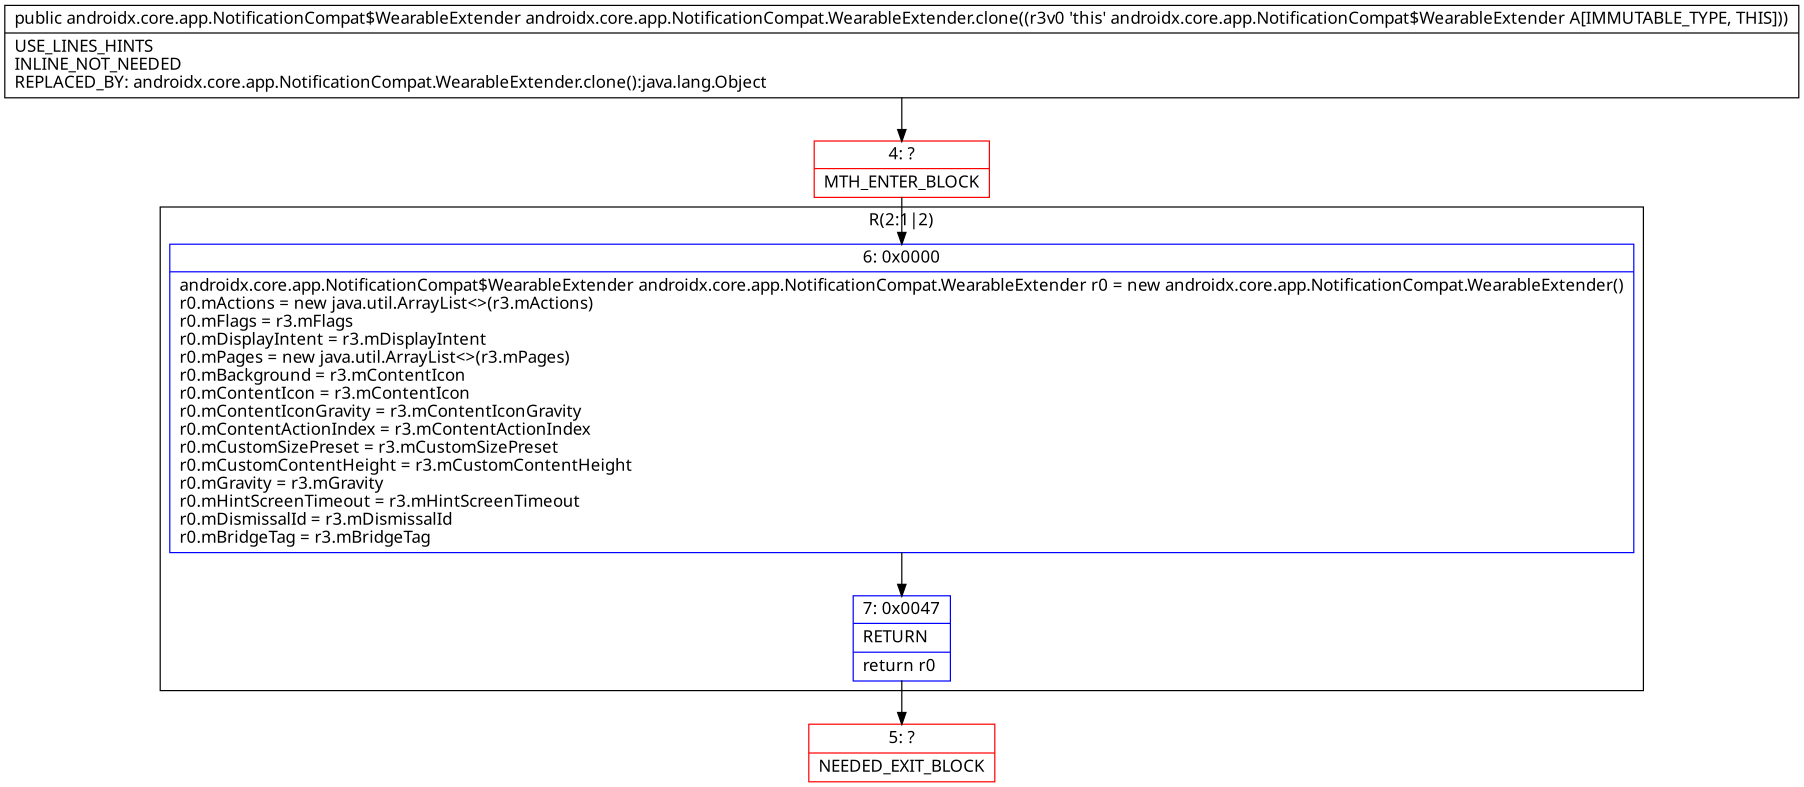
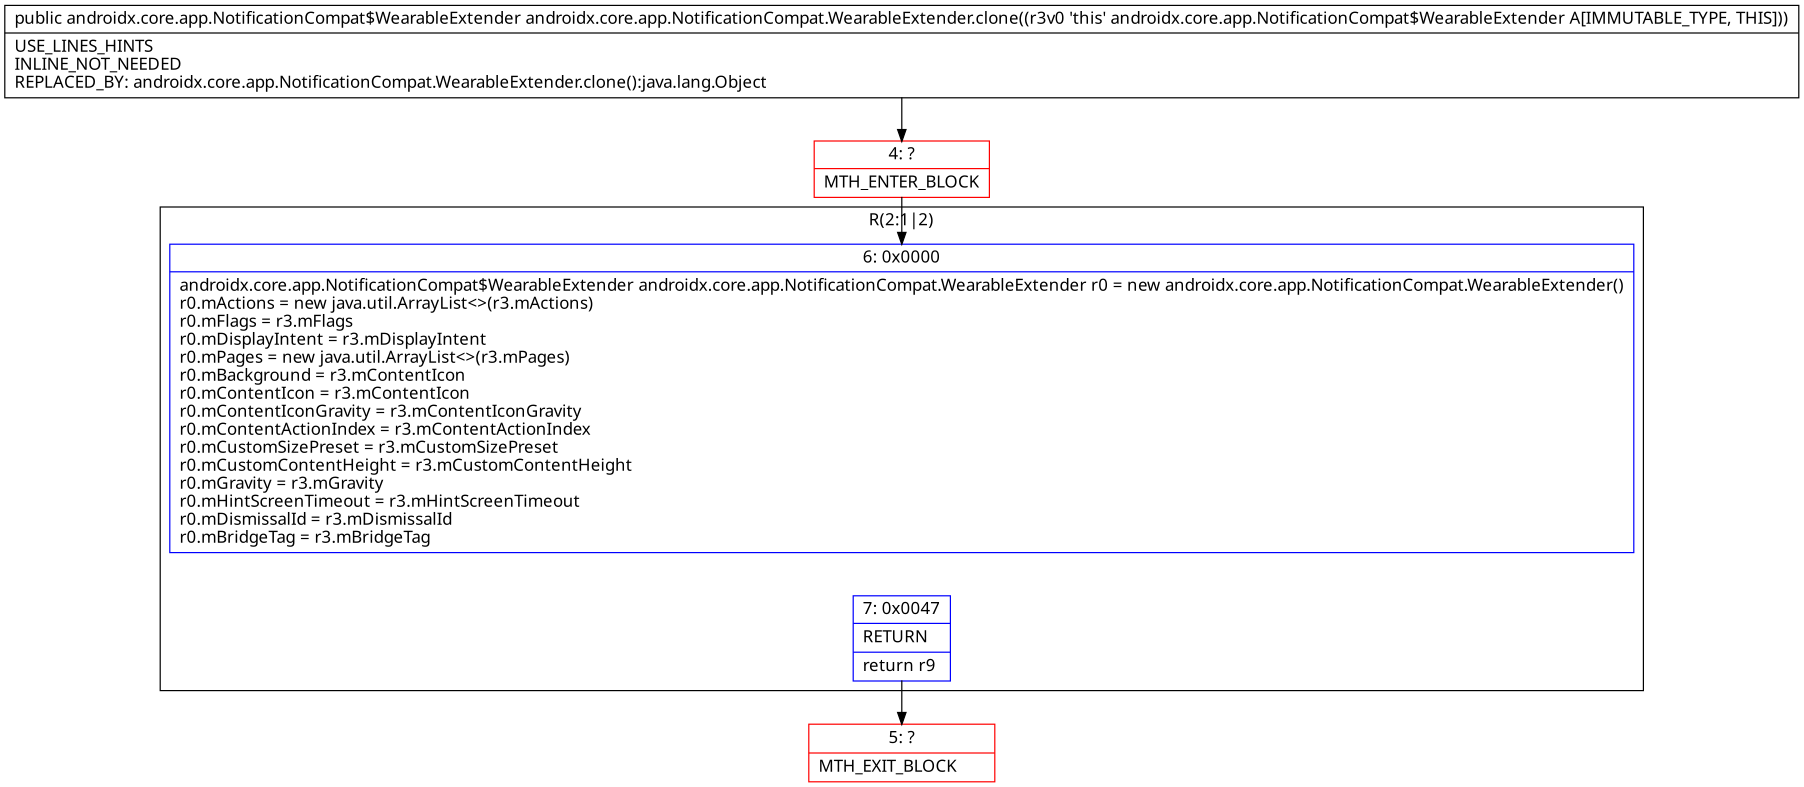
(902, 568) -> none
(899, 666) -> (899, 666)
(902, 767) -> (888, 767)
